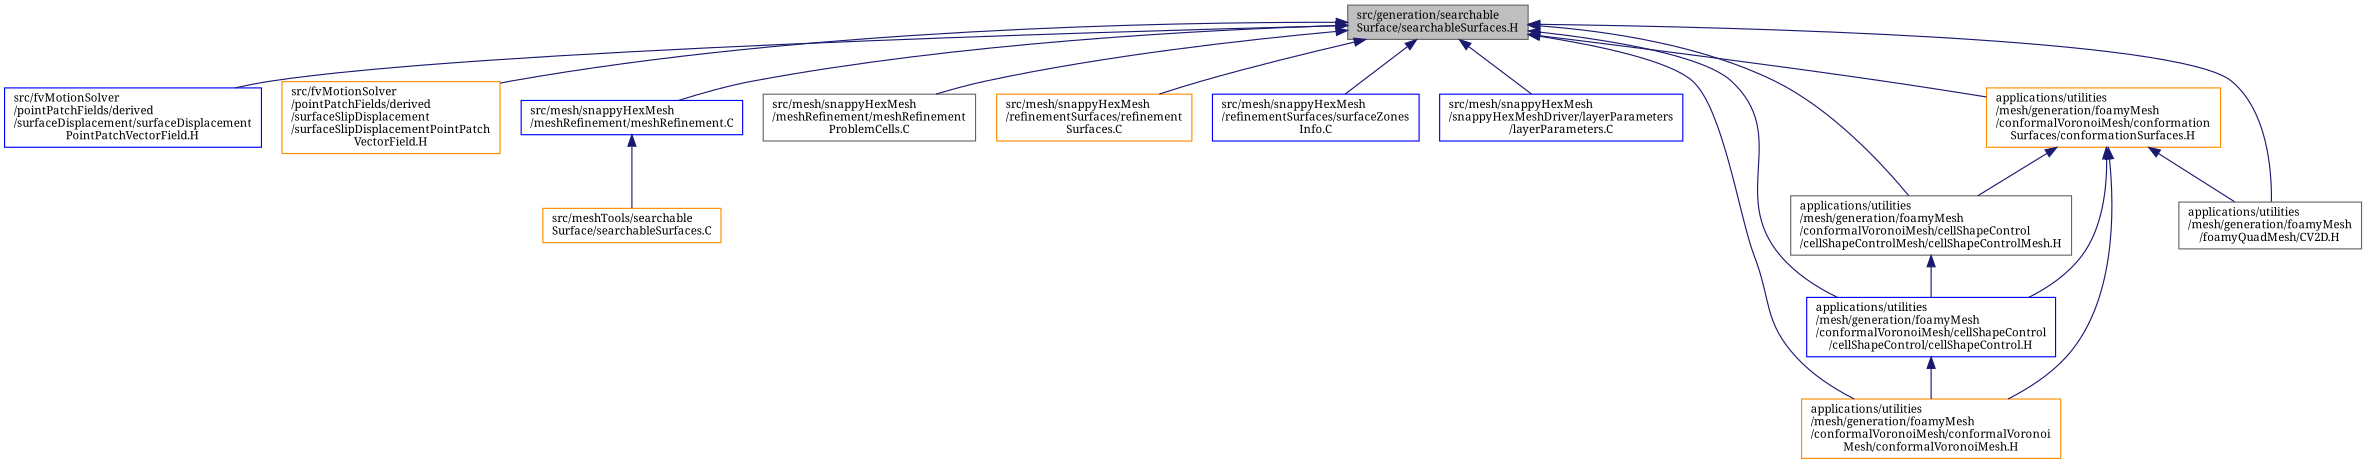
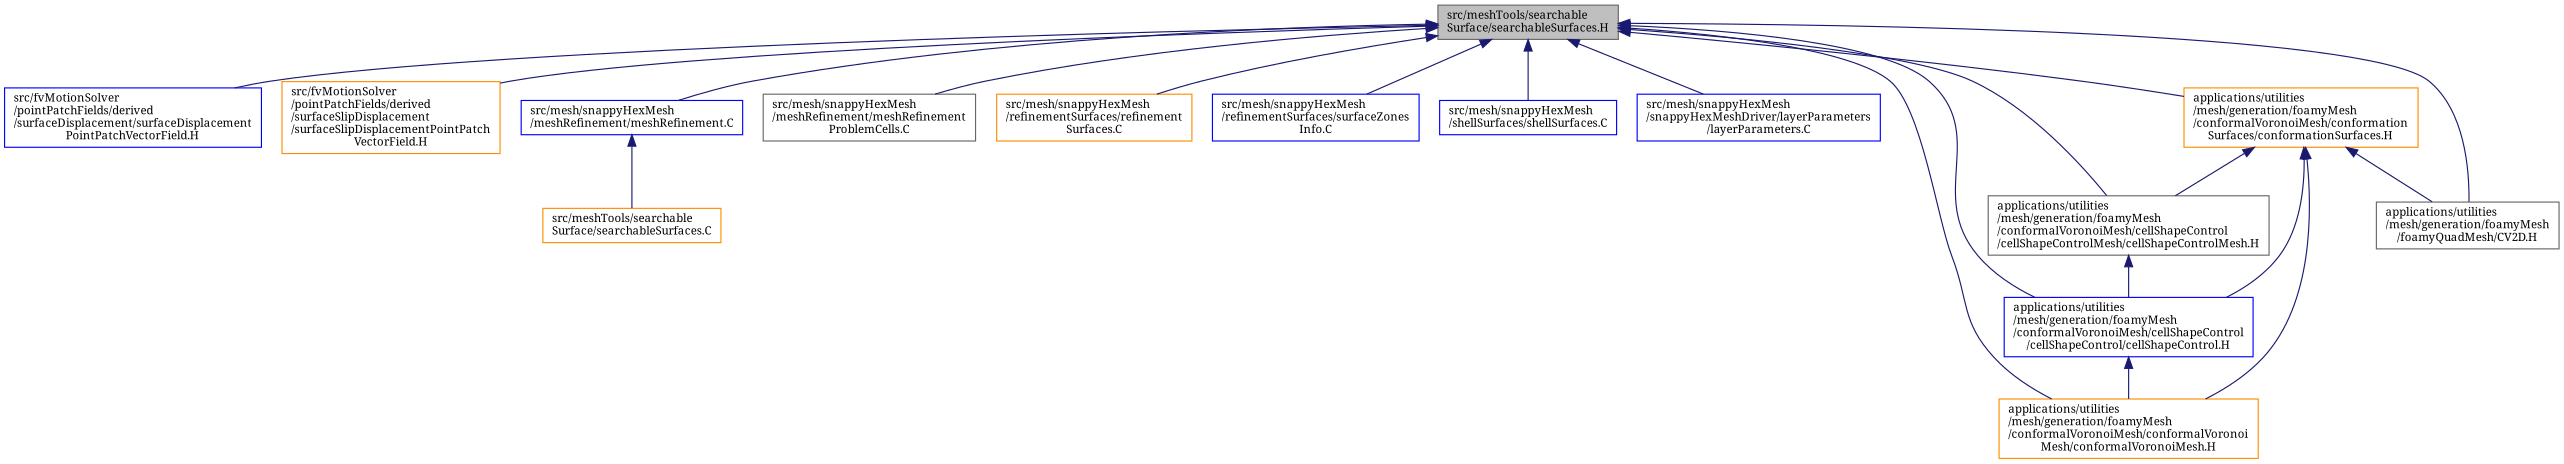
(1438, 22) -> (1528, 22)
none -> (1528, 118)
